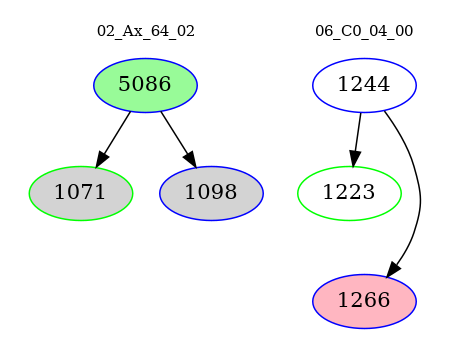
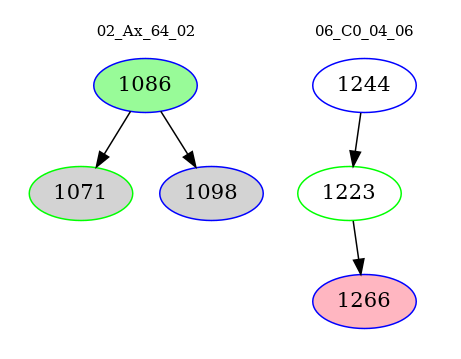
(364, 32) -> (364, 32)
(146, 86) -> (146, 86)
(419, 186) -> (356, 240)
